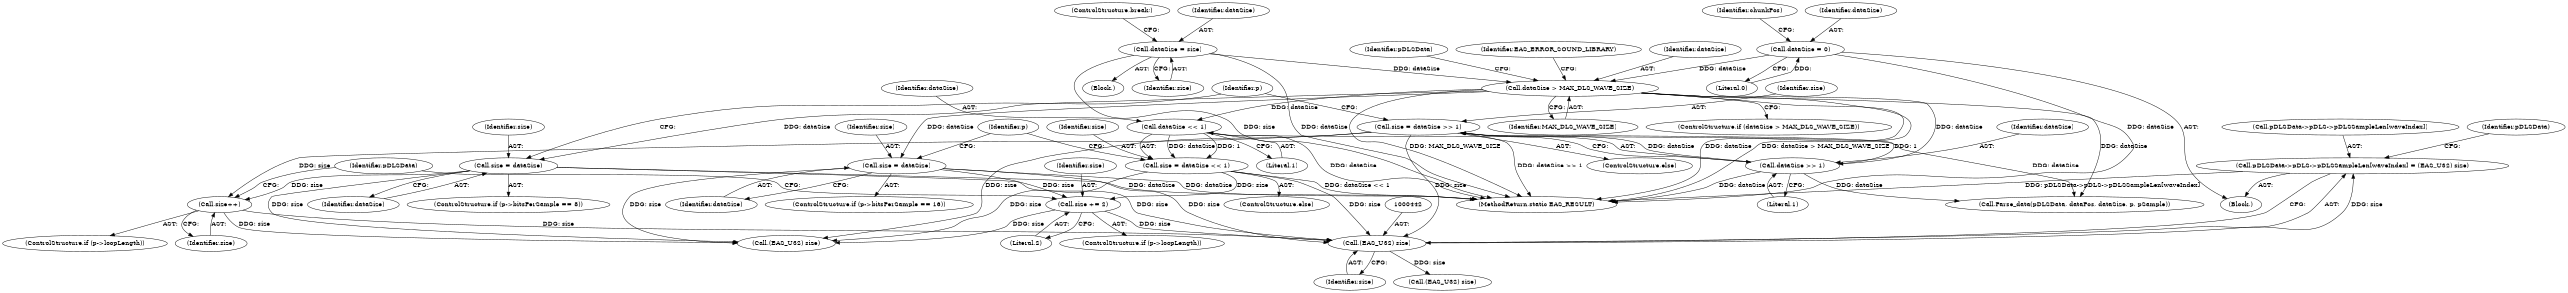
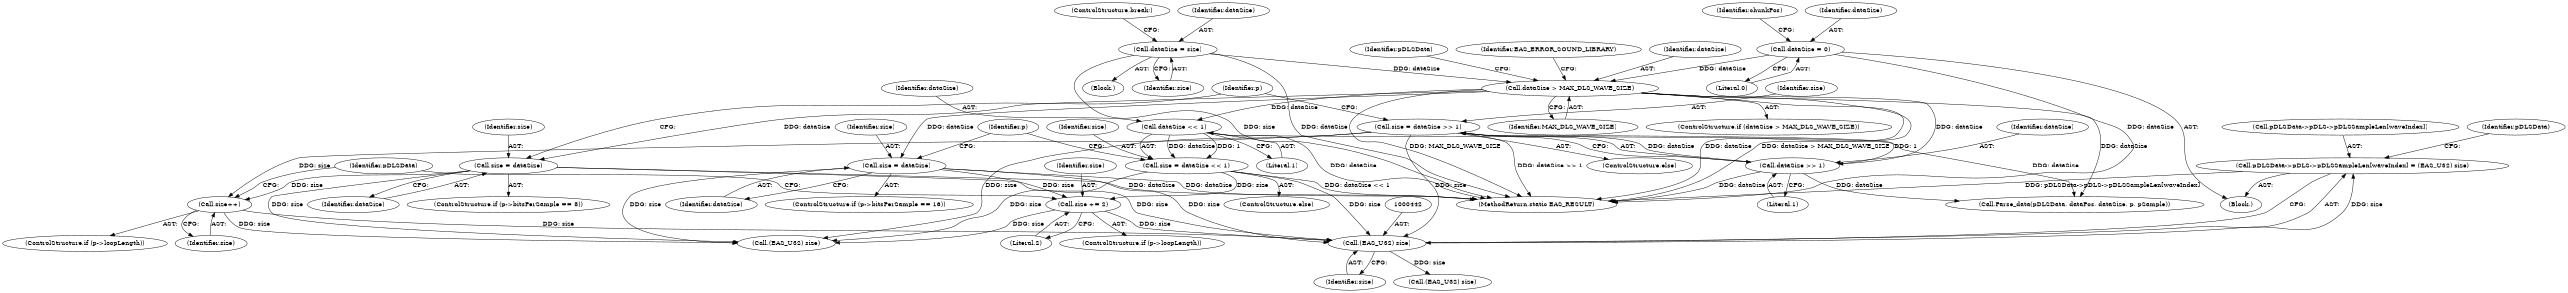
(1804, 69) -> (1804, 69)
(1773, 108) -> (1773, 108)
